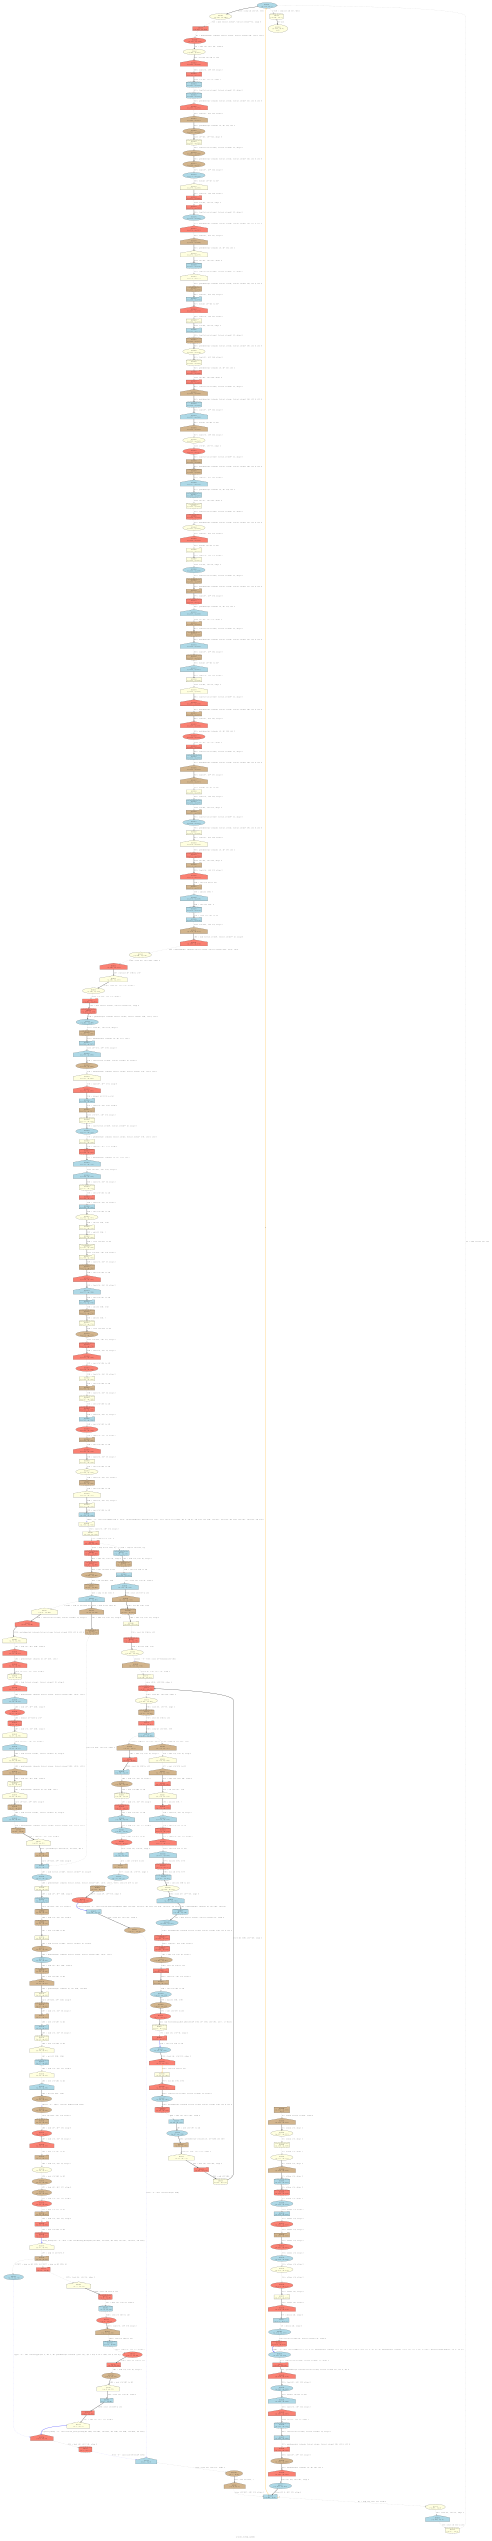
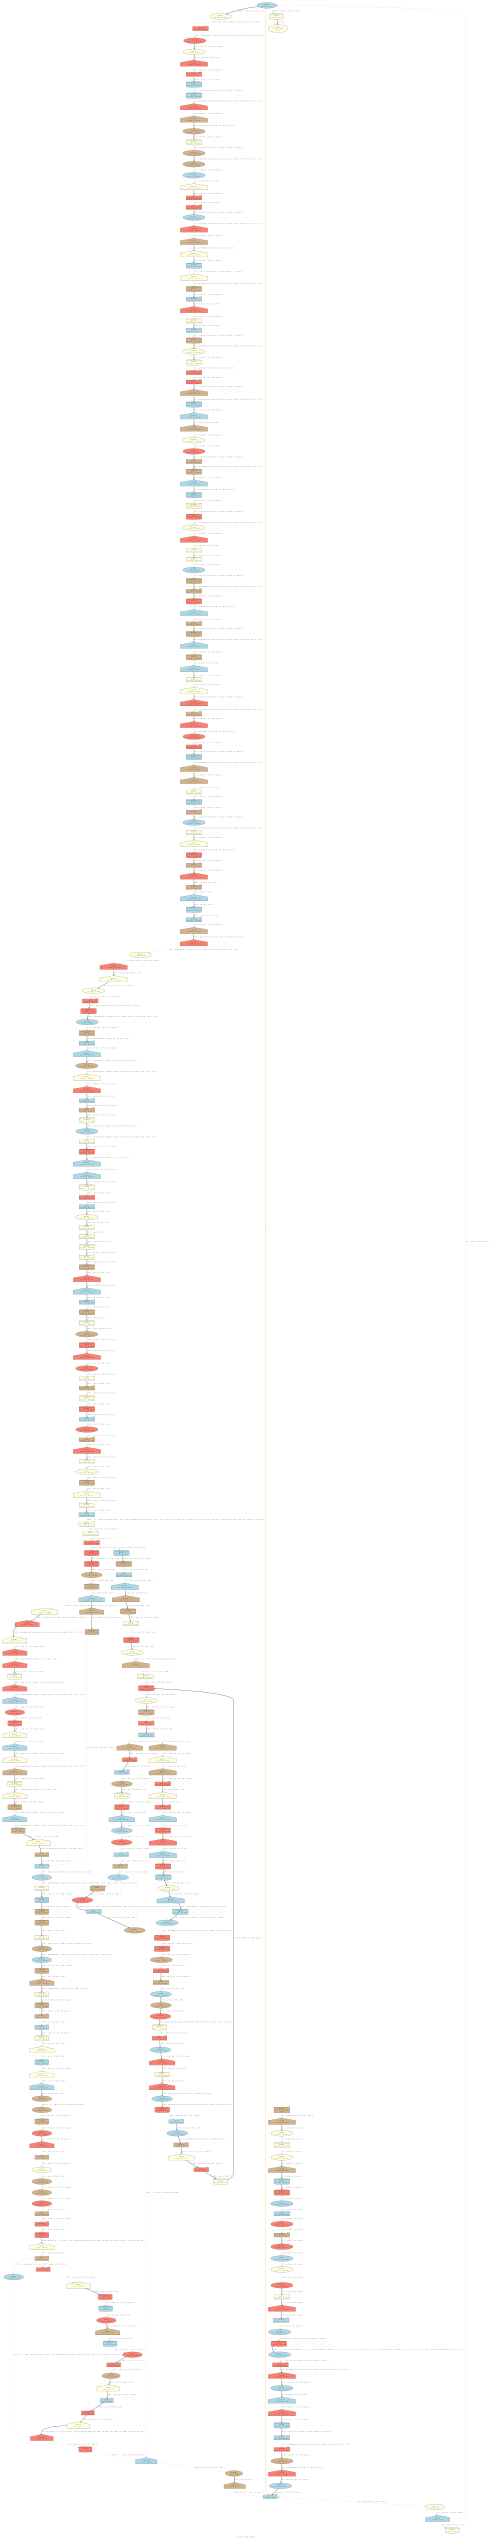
(162, 2068) -> (162, 2068)
